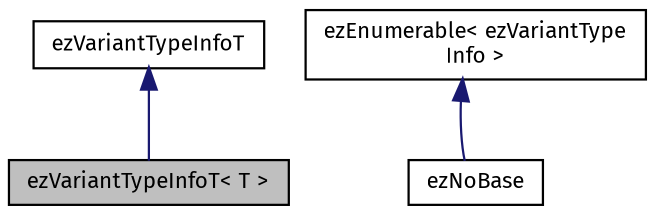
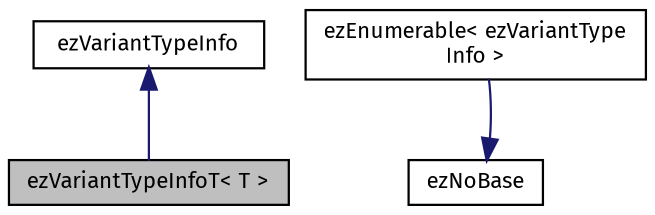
(149, 45) -> (149, 45)
(461, 131) -> (491, 109)
